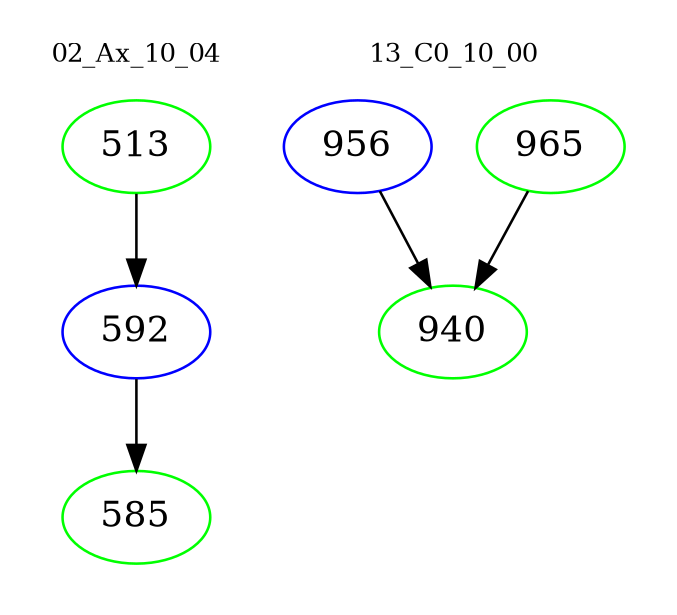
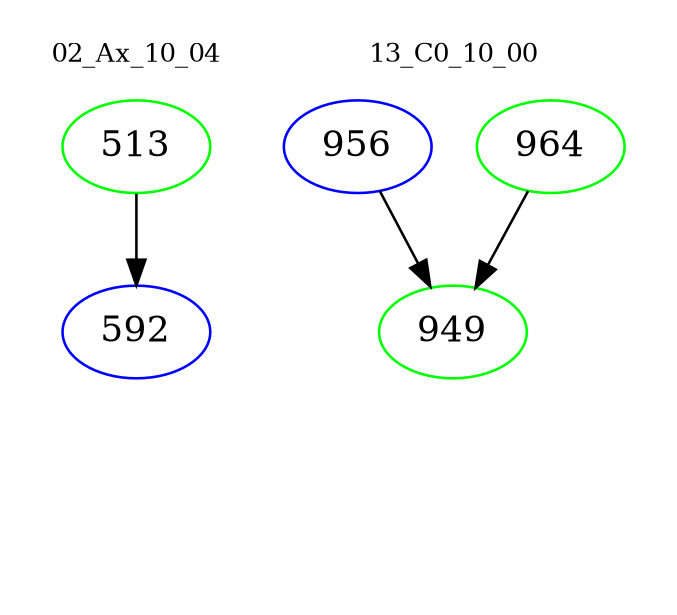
(551, 147) -> (551, 147)
(453, 332) -> (453, 332)
(136, 517) -> none
